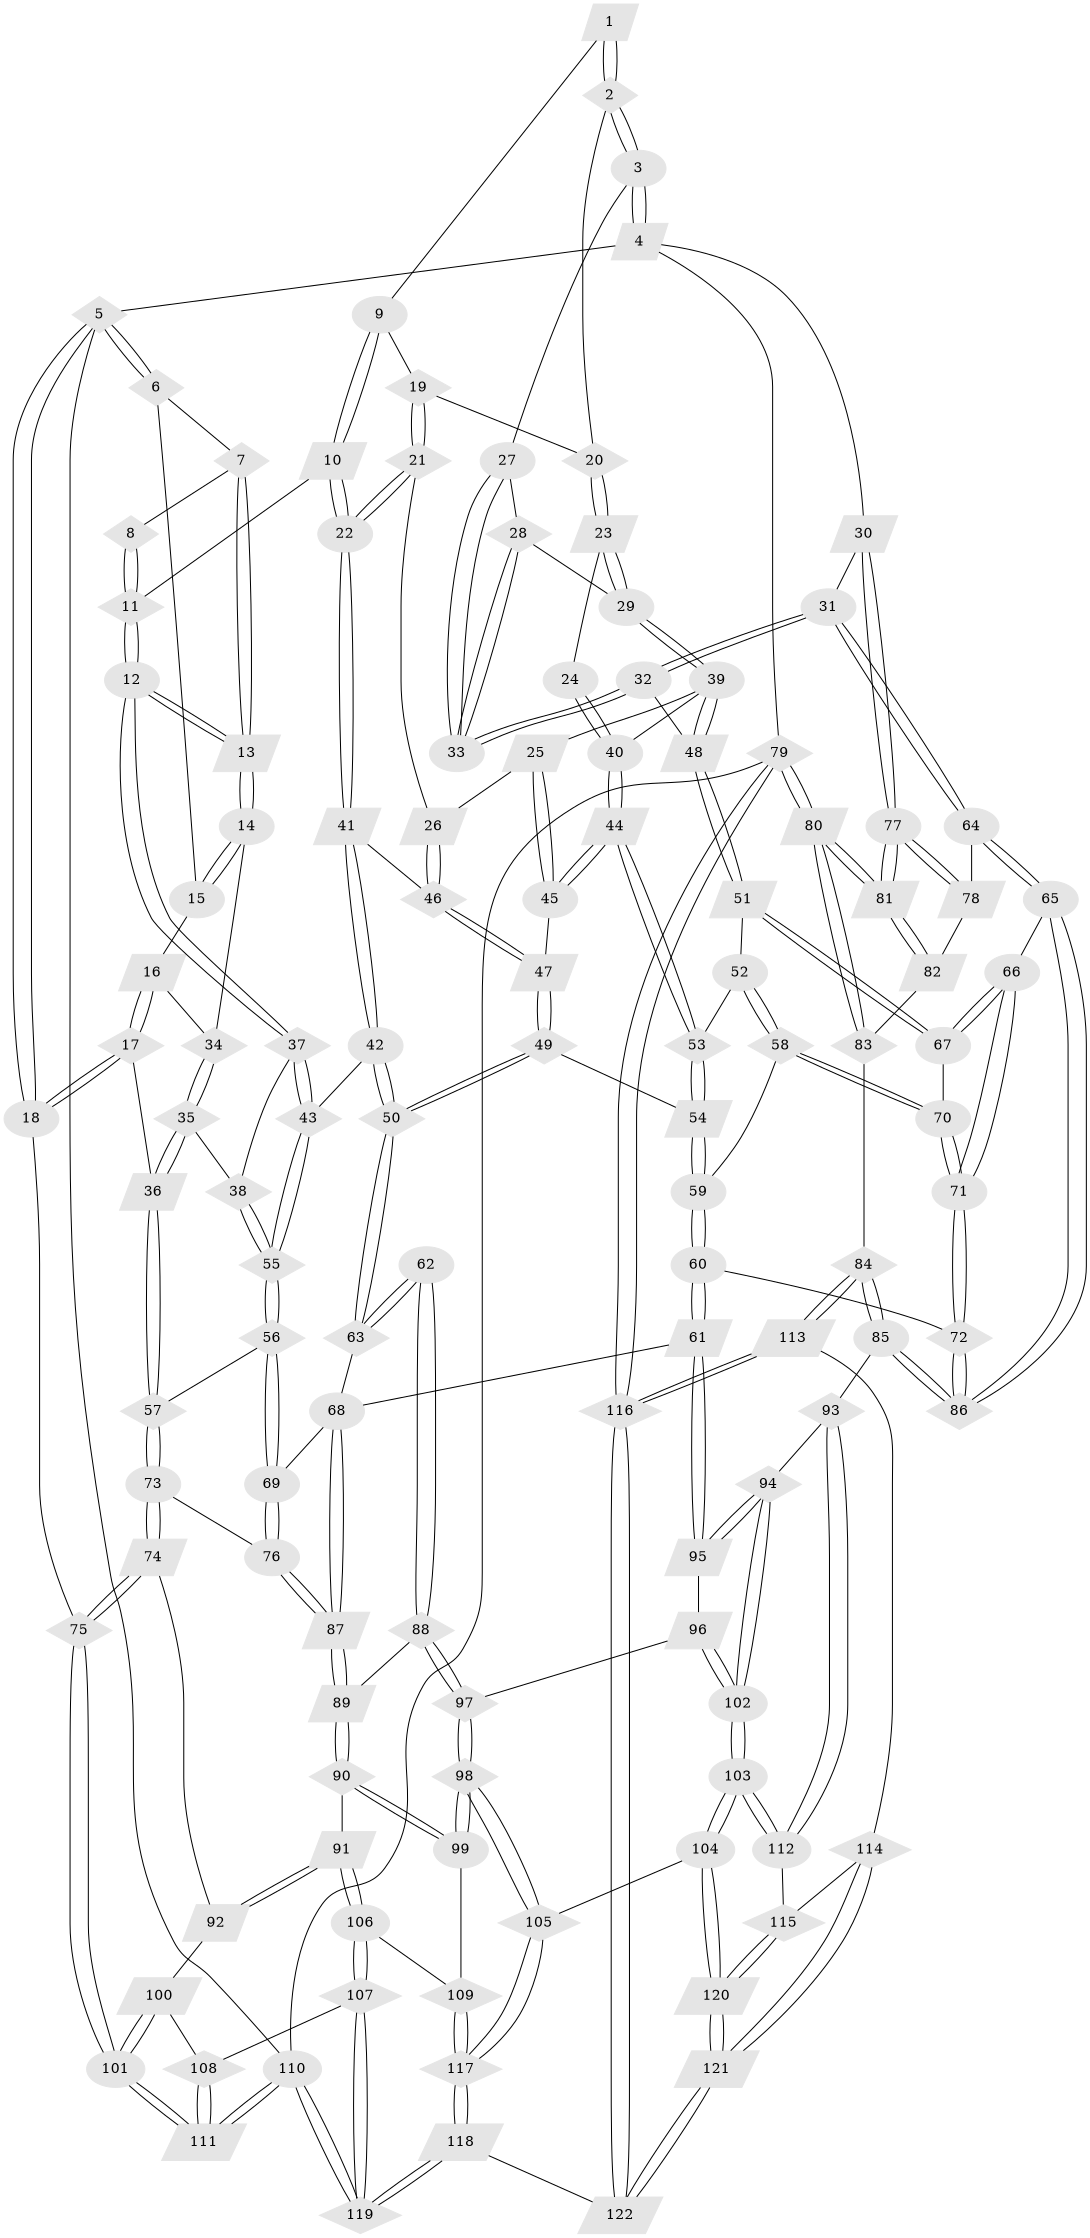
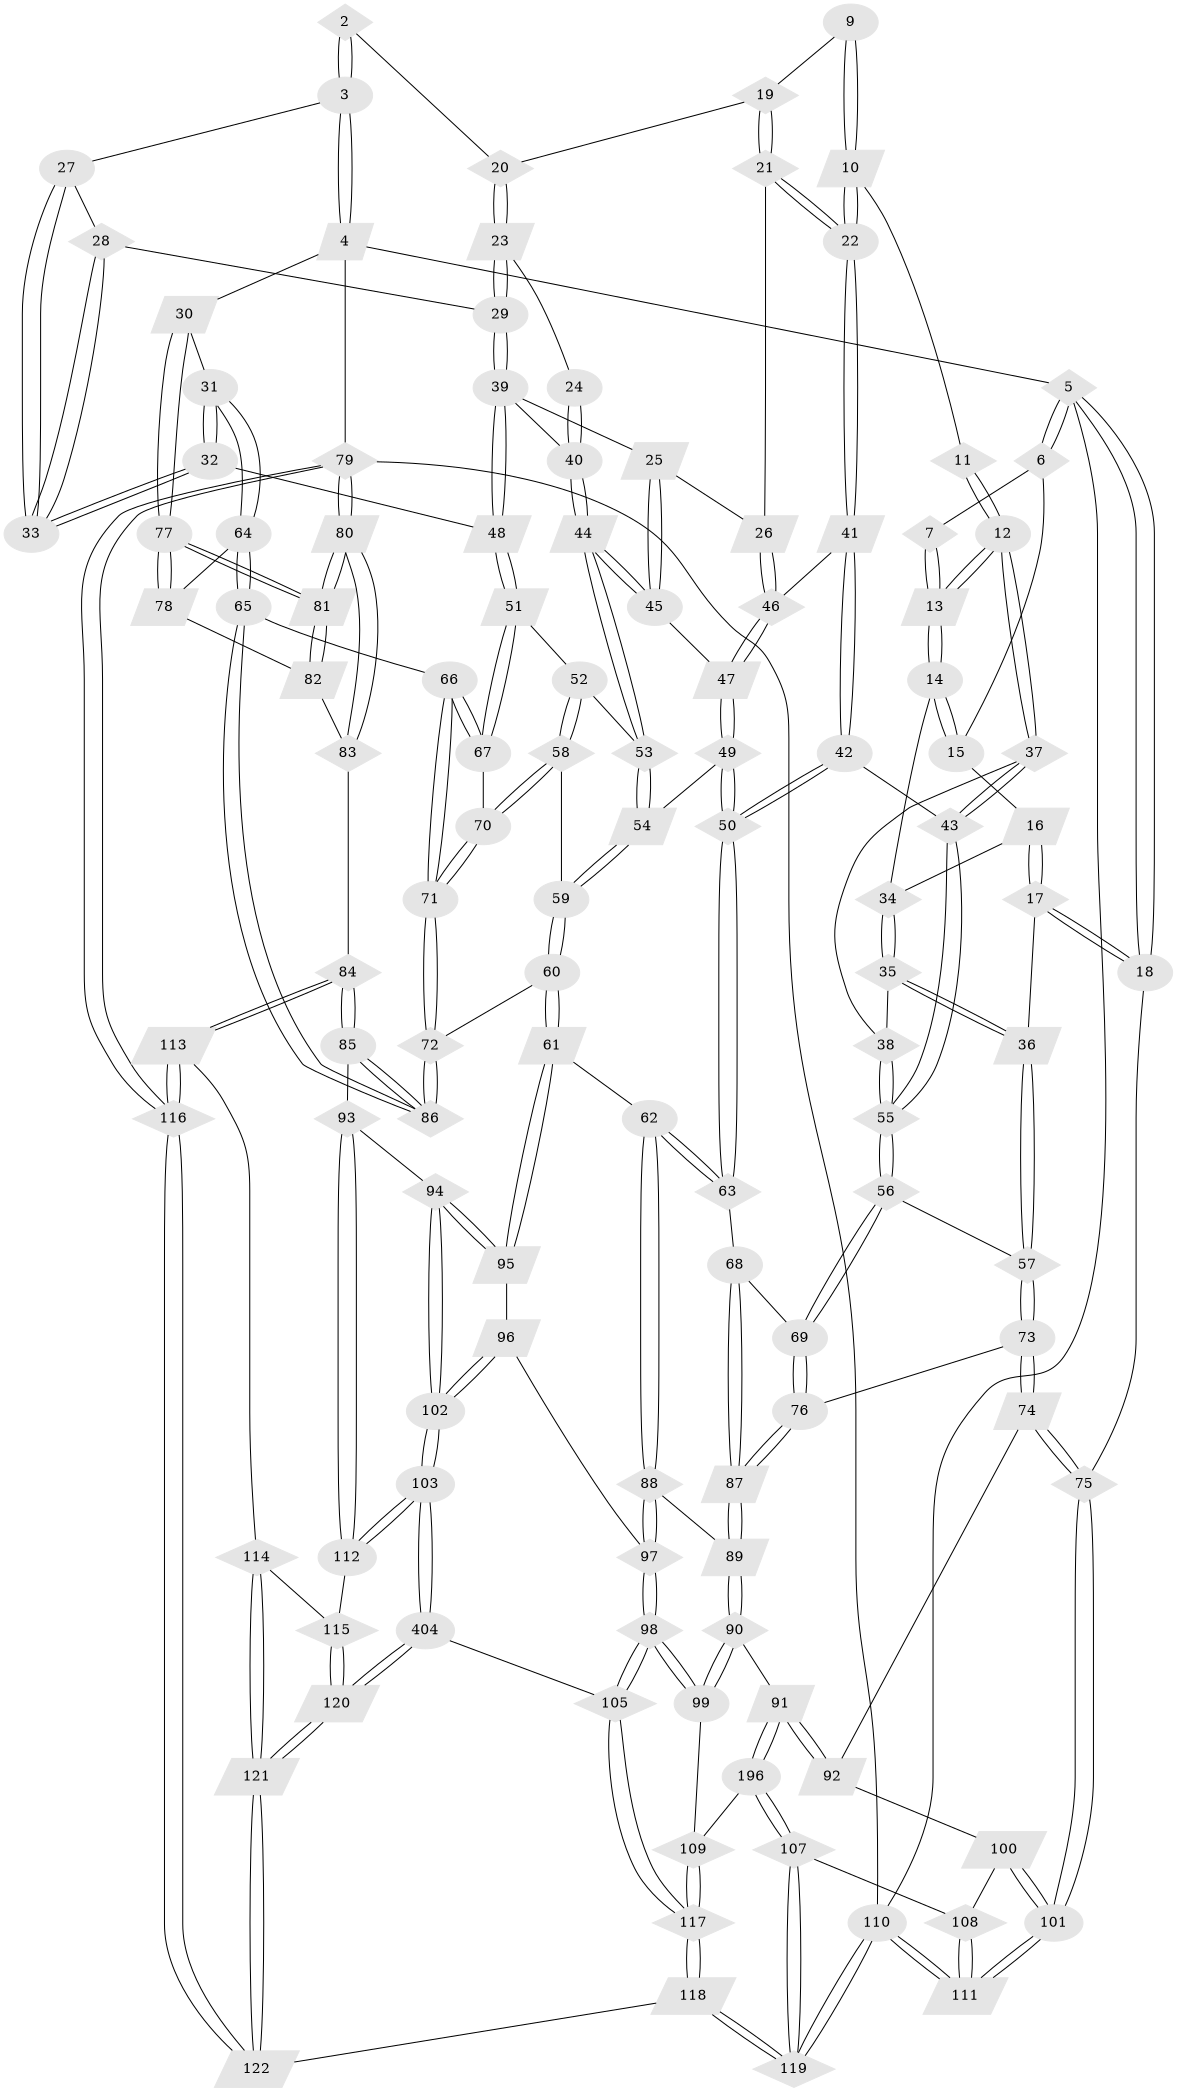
(610, 22) -> none
(131, 534) -> none
(516, 1375) -> (603, 1083)
(706, 1850) -> (425, 1631)
(360, 1923) -> (751, 1777)
